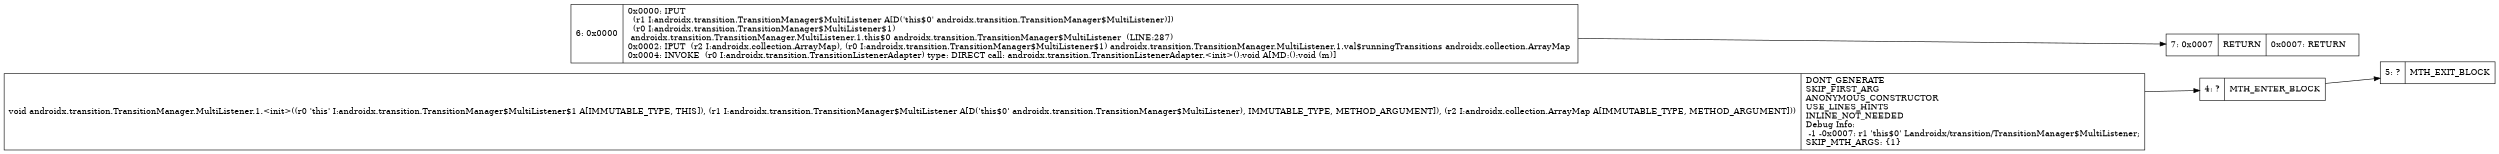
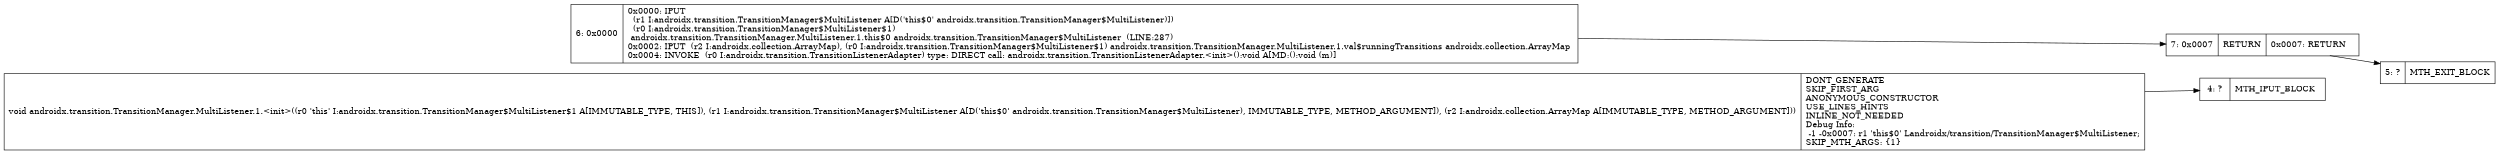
(2350, 81) -> (2352, 59)
(2275, 89) -> (2275, 89)
